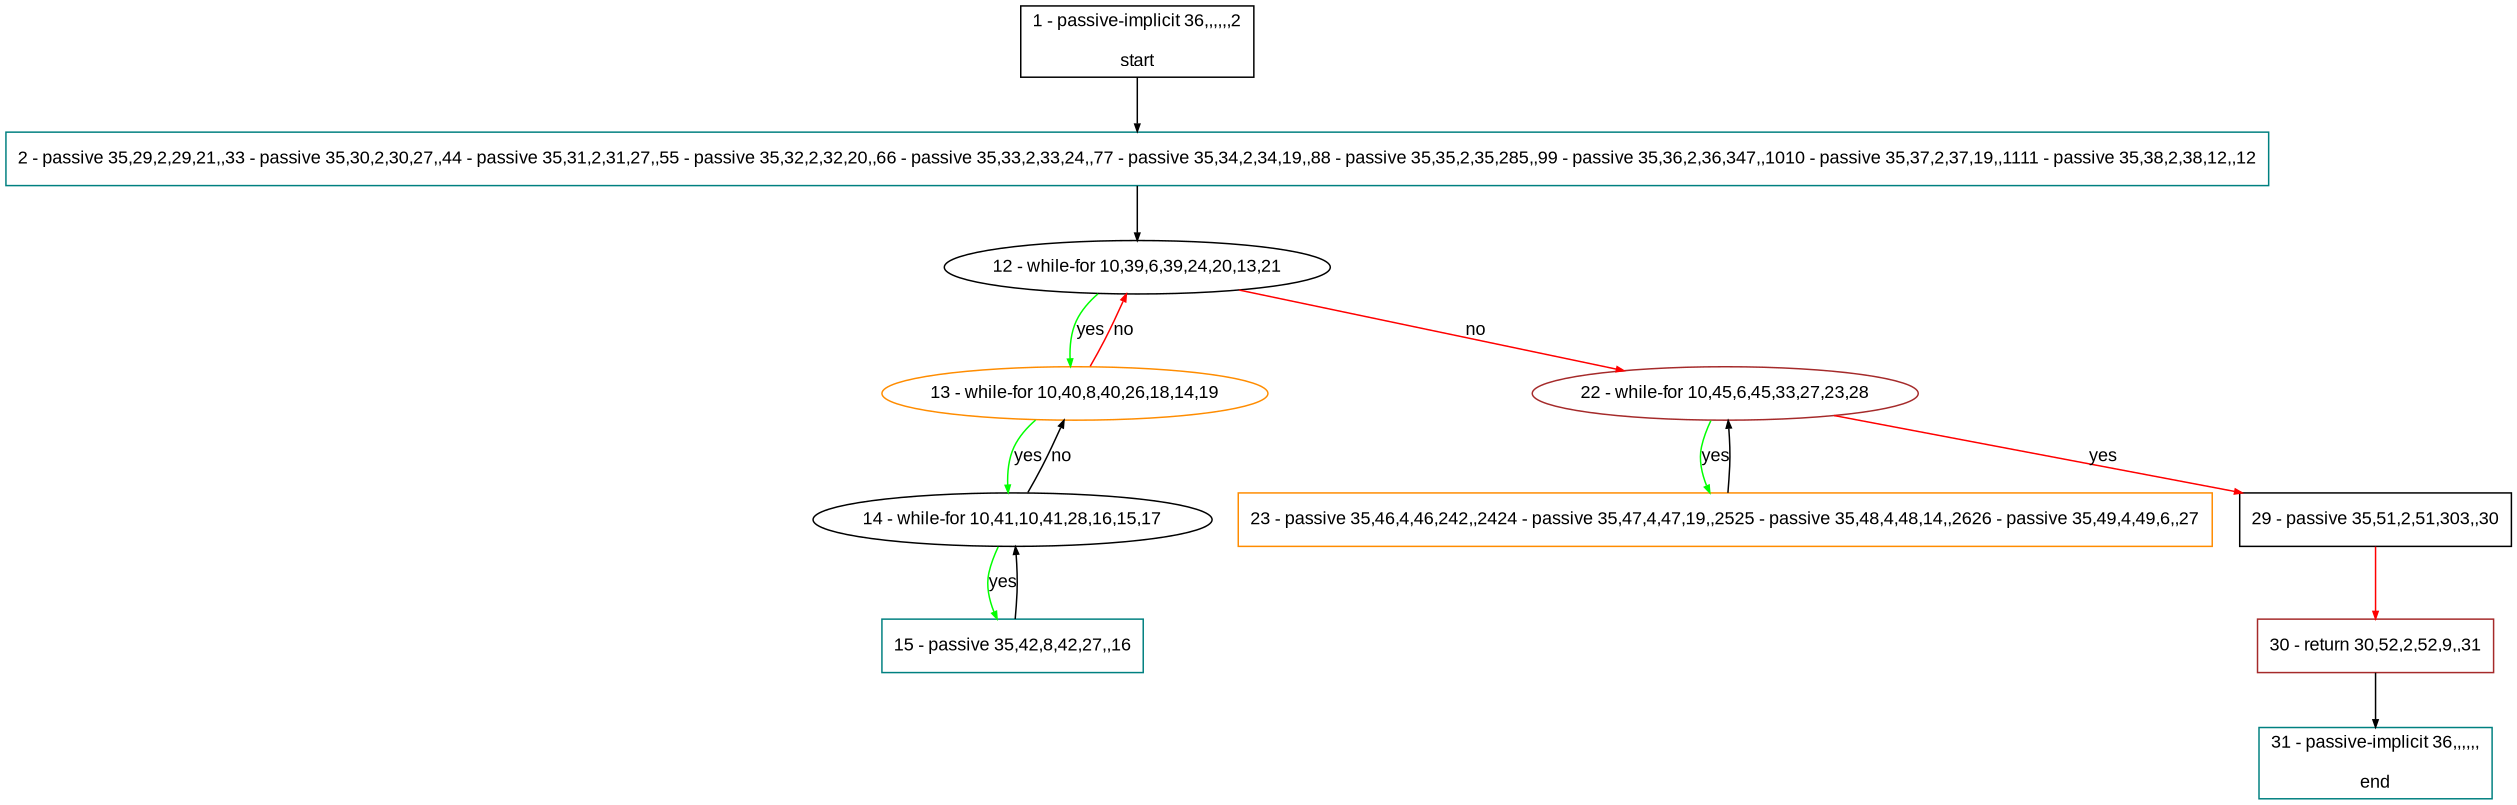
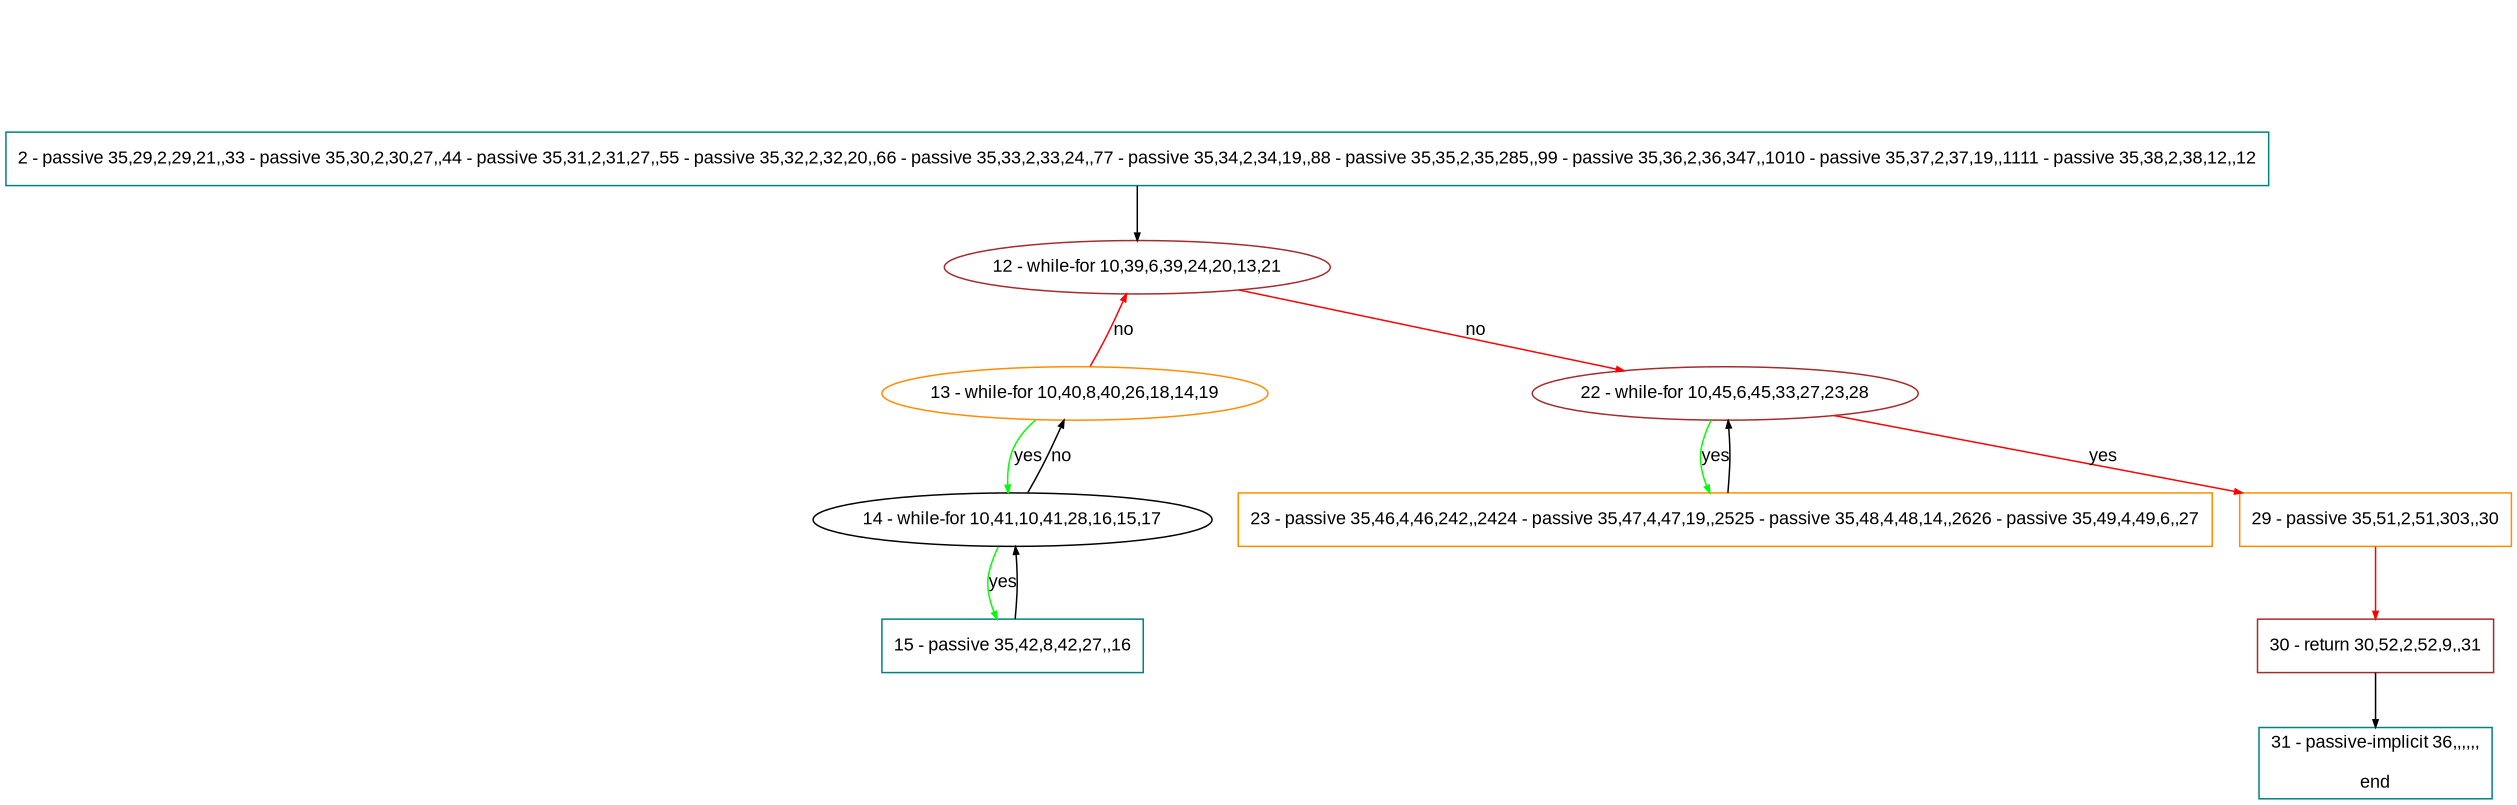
(1137, 42) -> none
(1137, 267) -> (1137, 267)
(1076, 323) -> none
(2376, 520) -> (2376, 520)
